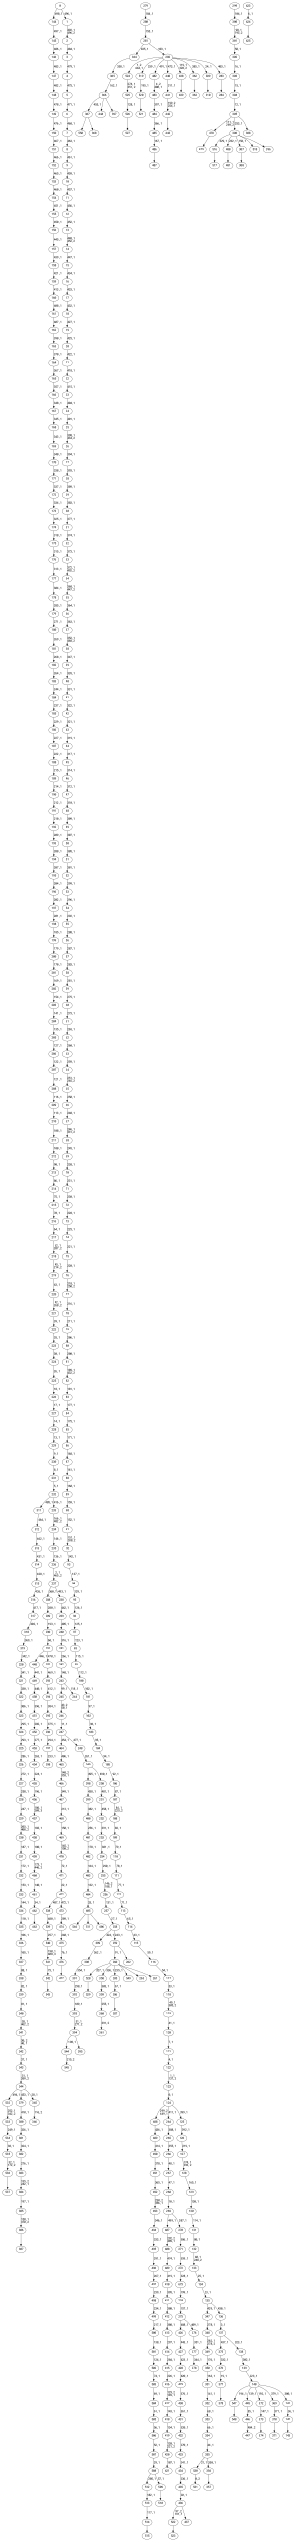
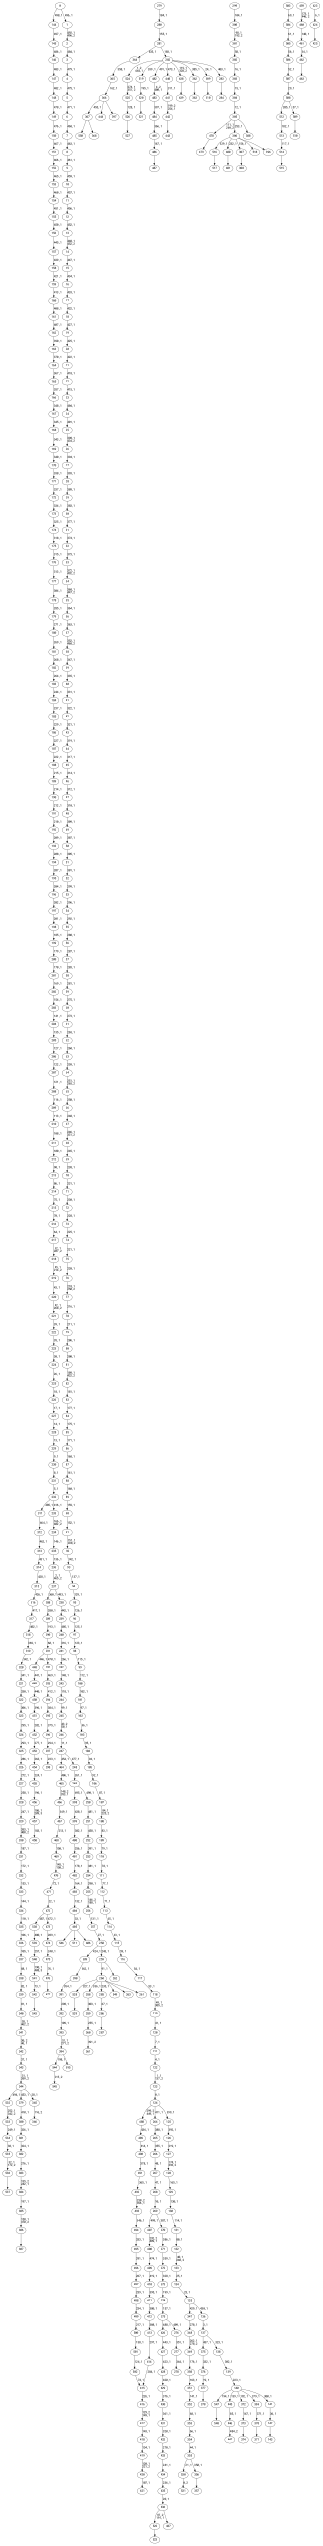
(61, 1688) -> (61, 1707)
(34, 1846) -> none
(154, 2375) -> (137, 2380)
